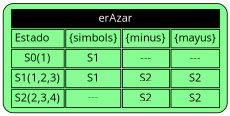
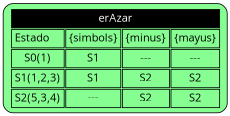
(38, 98) -> (38, 98)
